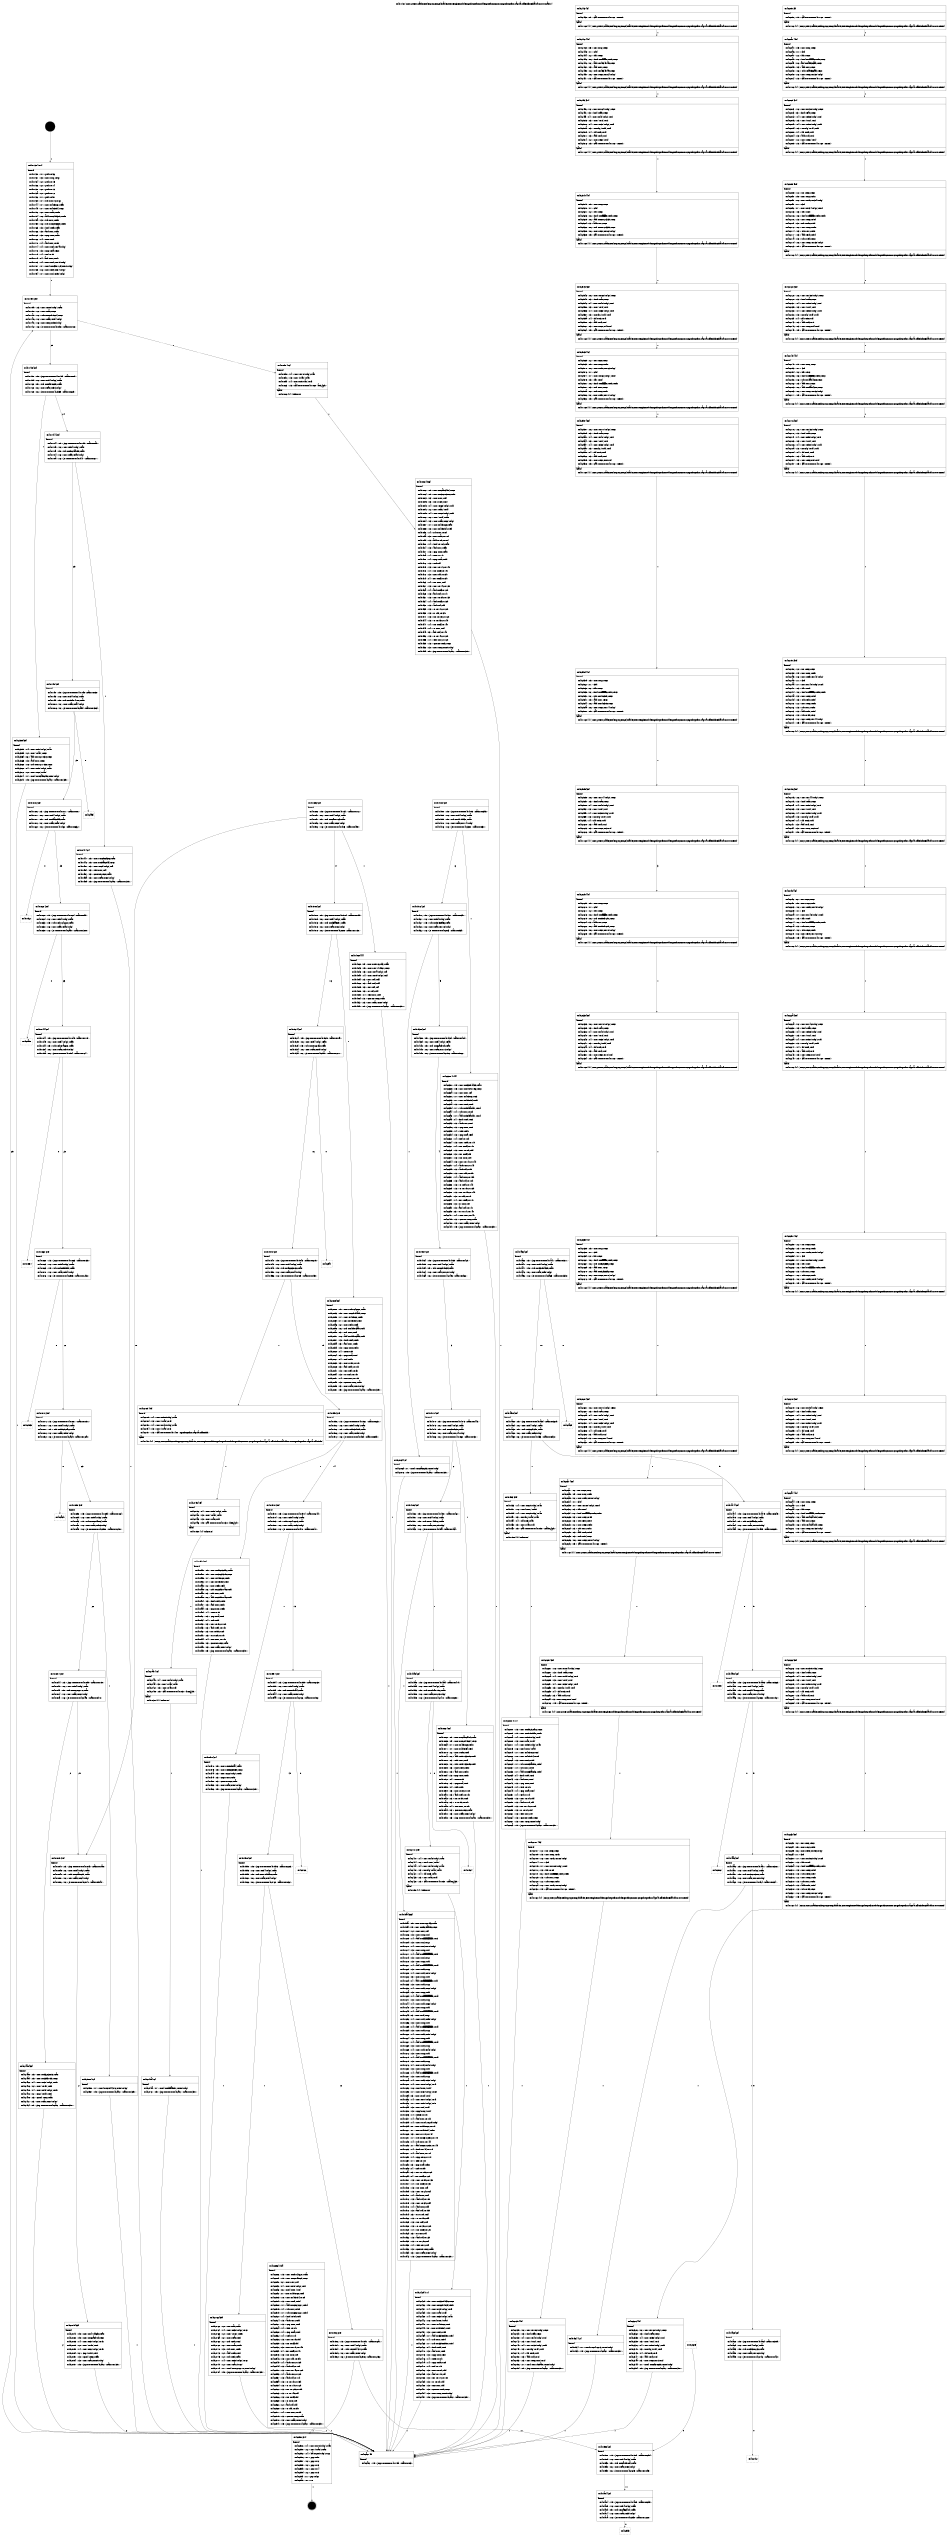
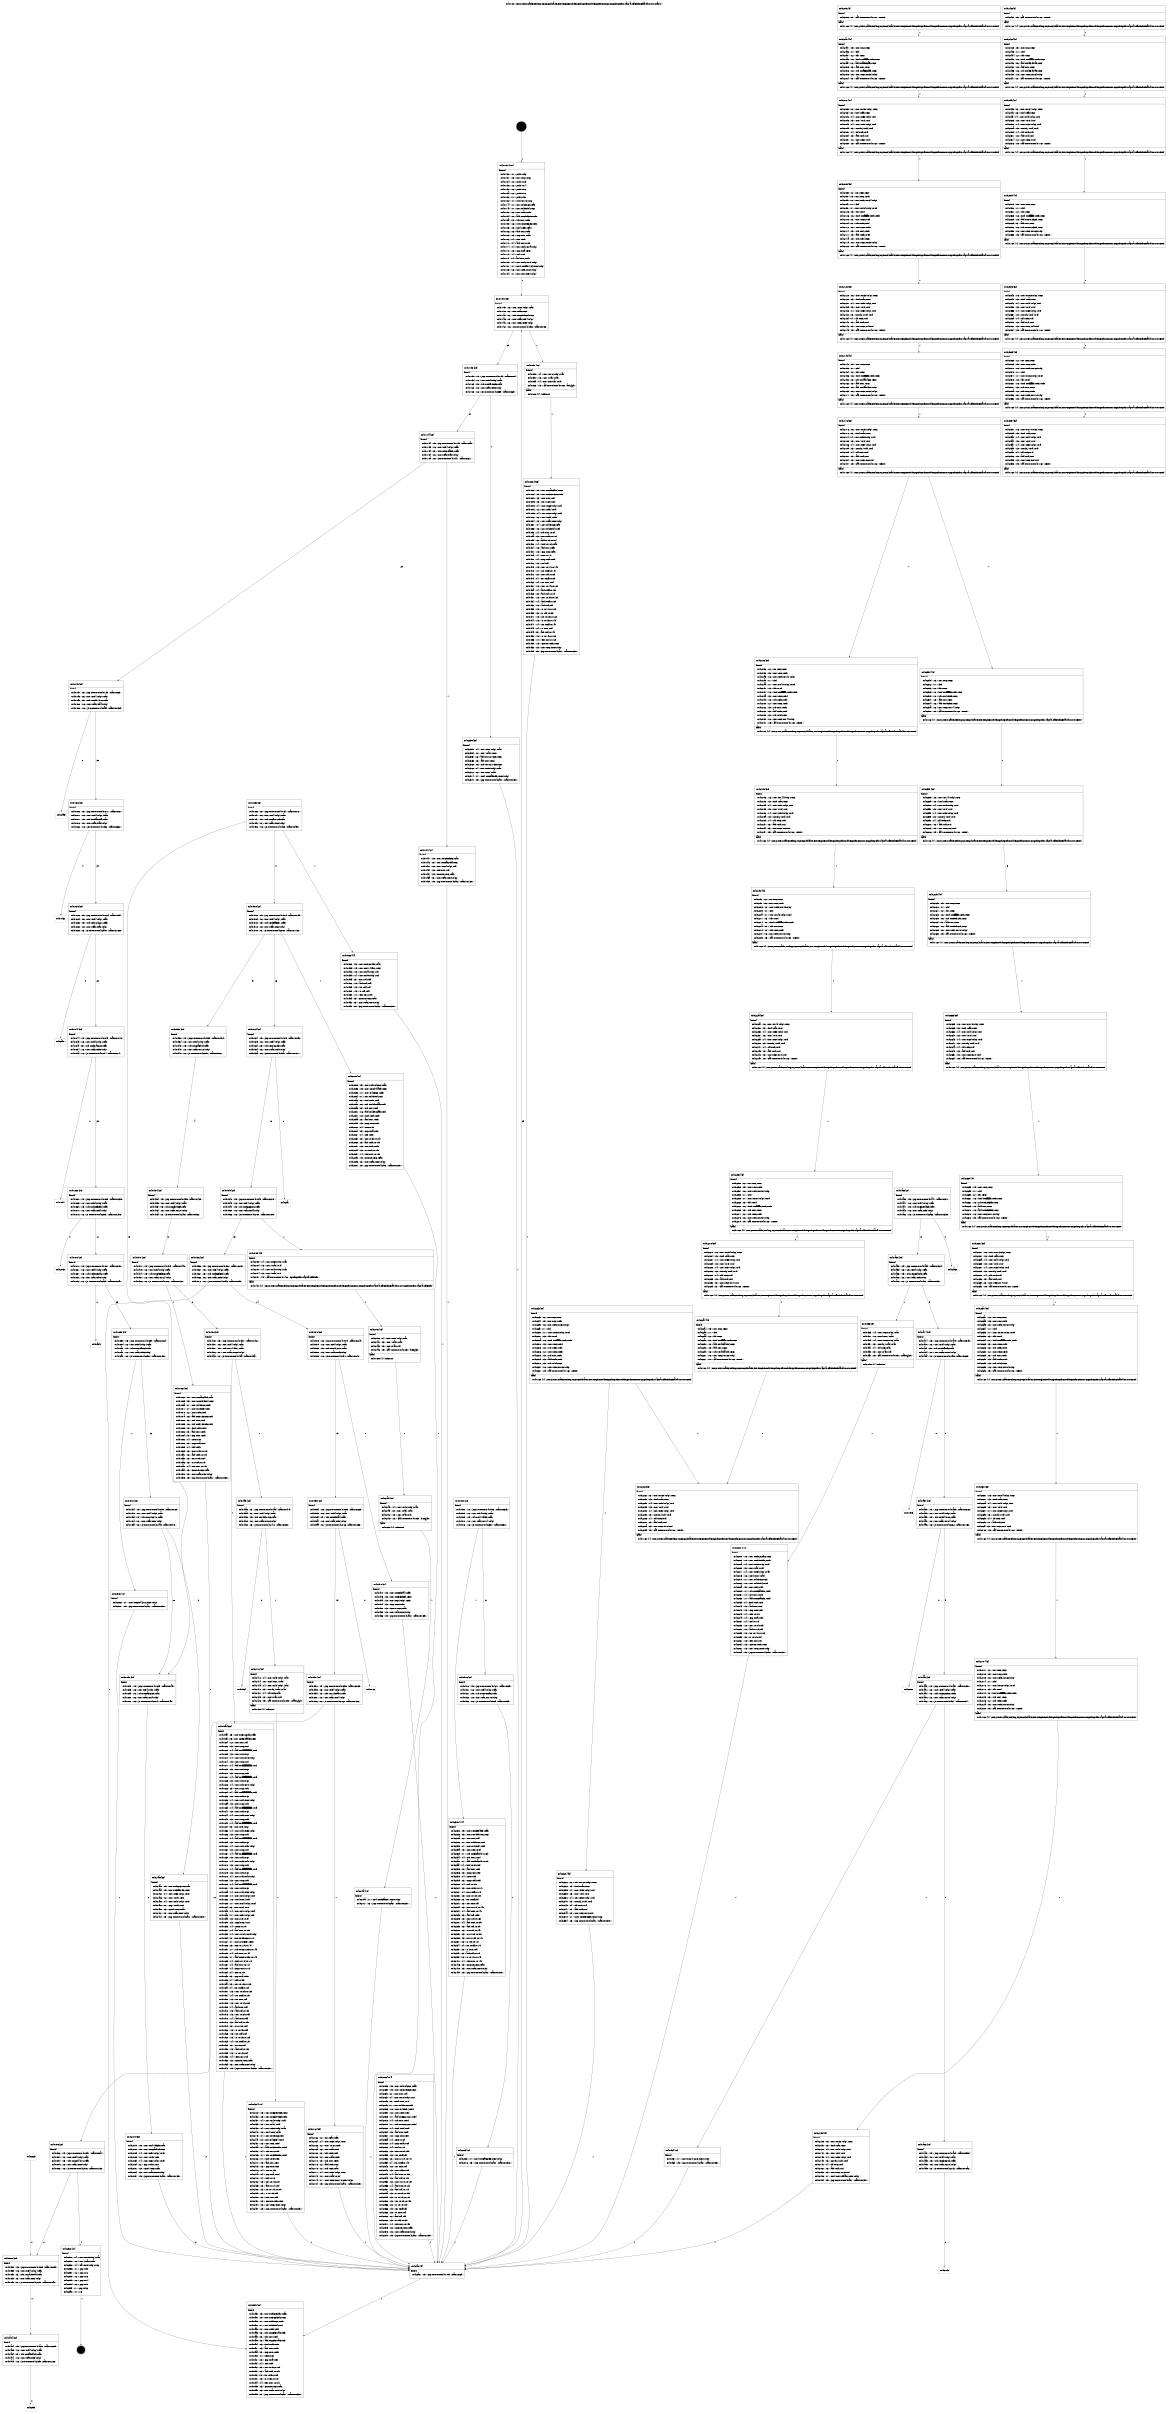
(657, 572) -> (960, 572)
(439, 980) -> (236, 980)
(864, 1773) -> (667, 1433)
(200, 2128) -> (363, 2307)
